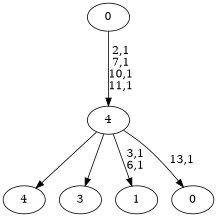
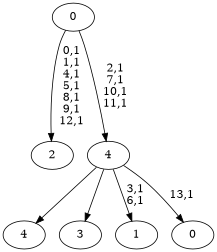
none -> (52, 155)
